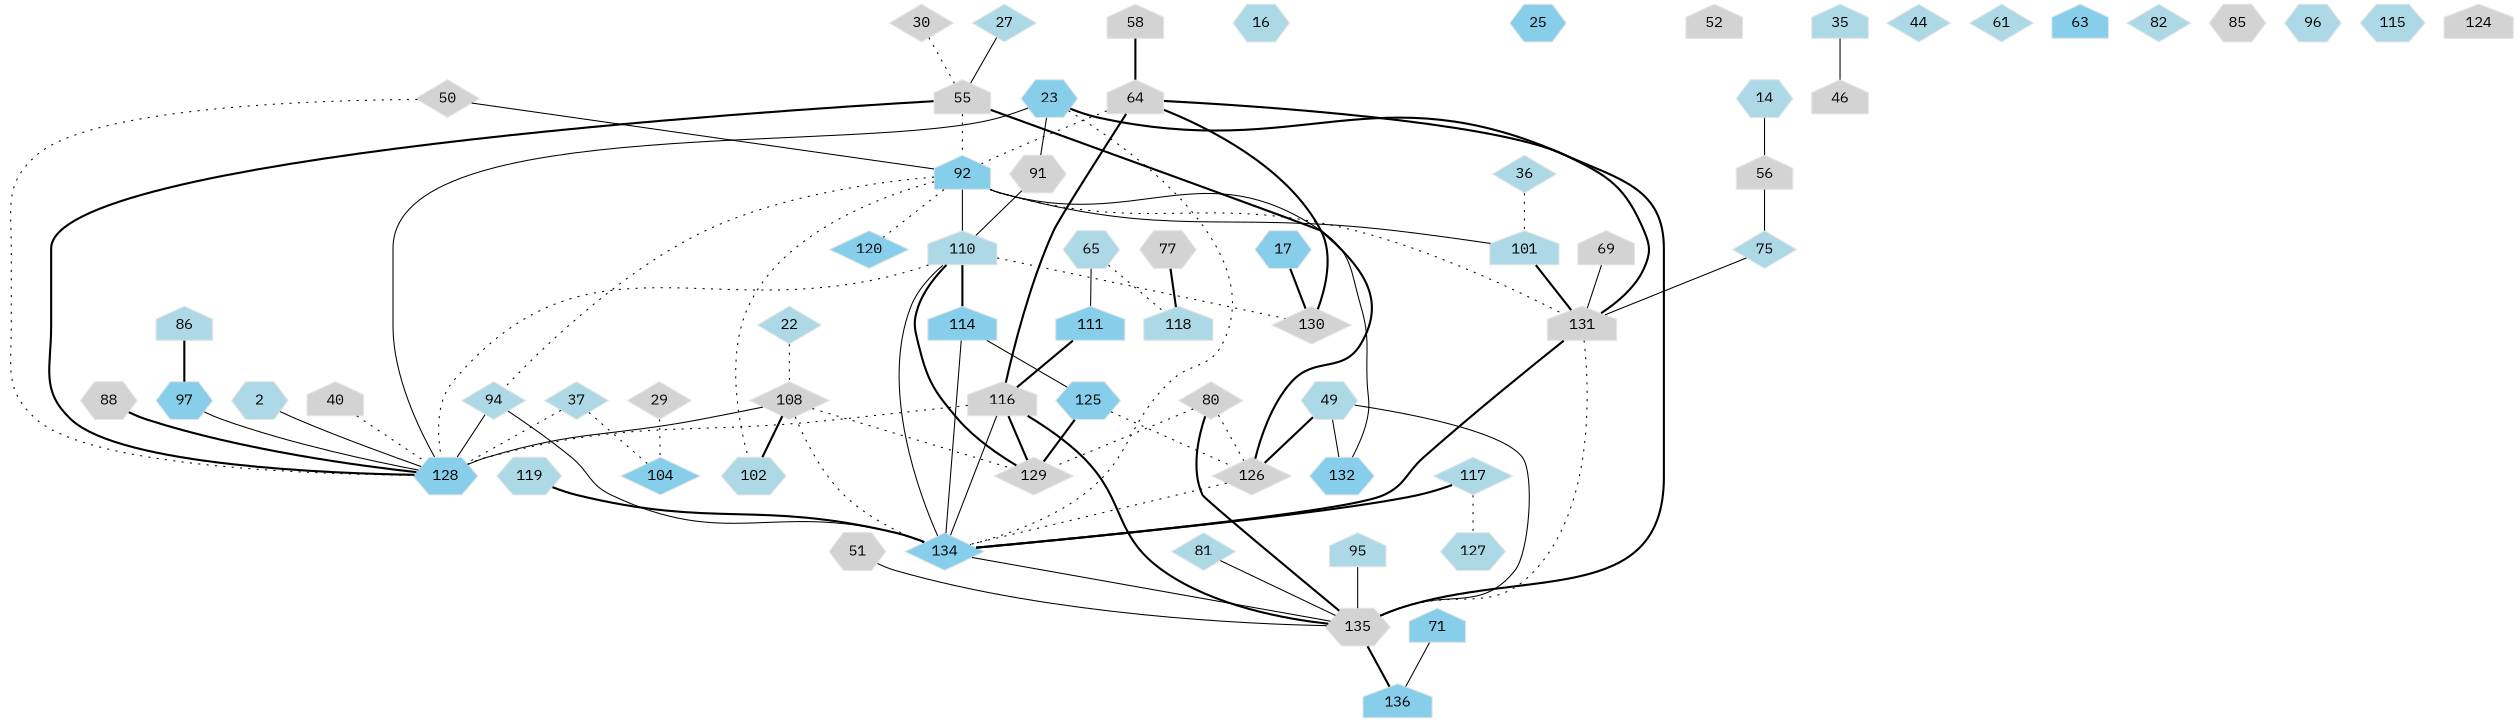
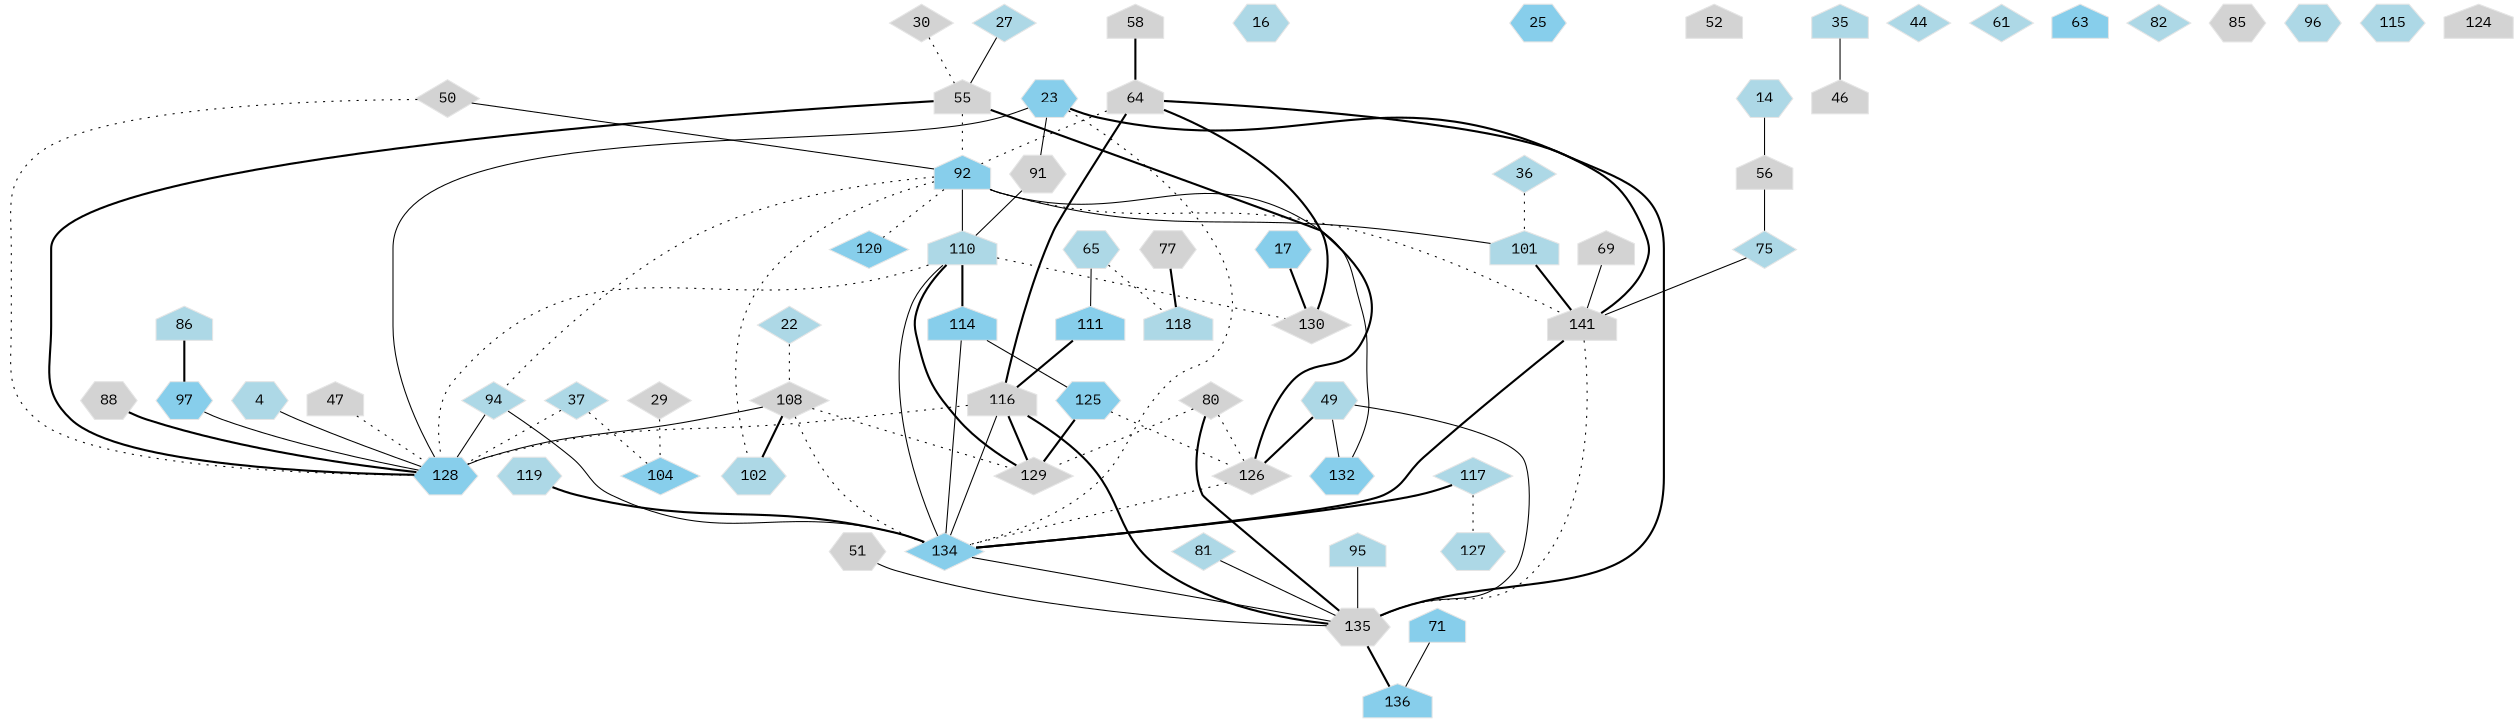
(1582, 325) -> (1582, 325)
(260, 401) -> (260, 401)
(335, 401) -> (335, 401)
